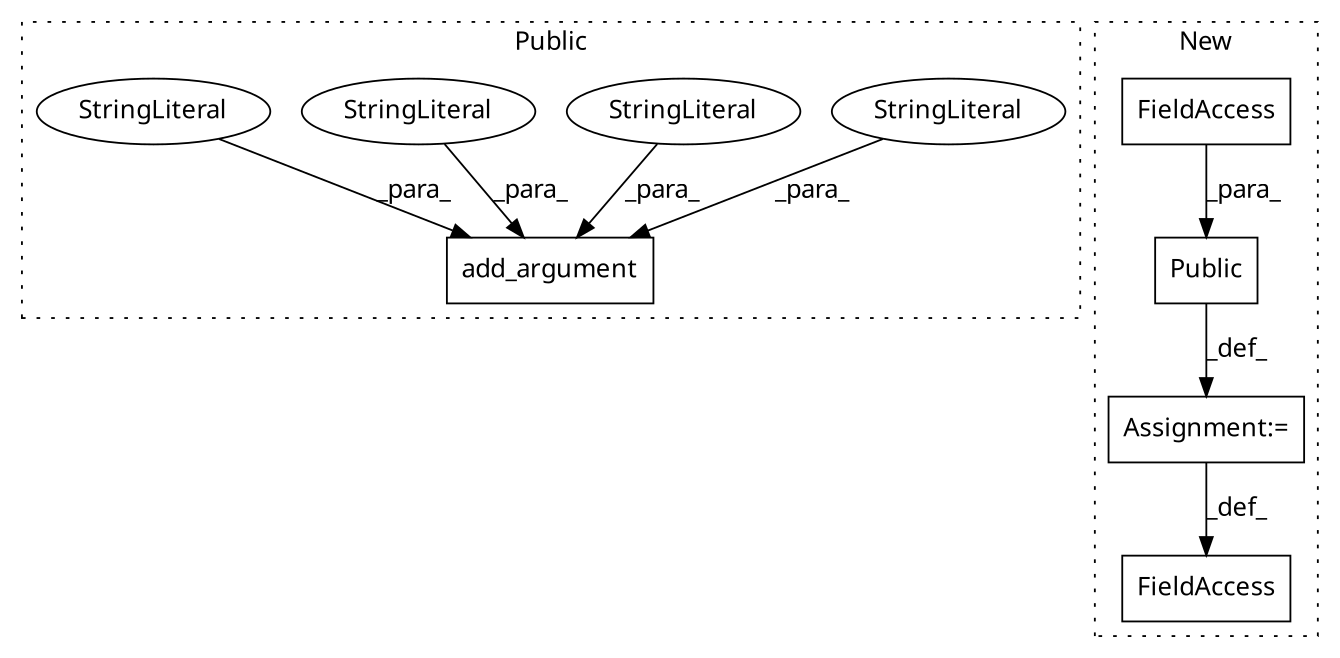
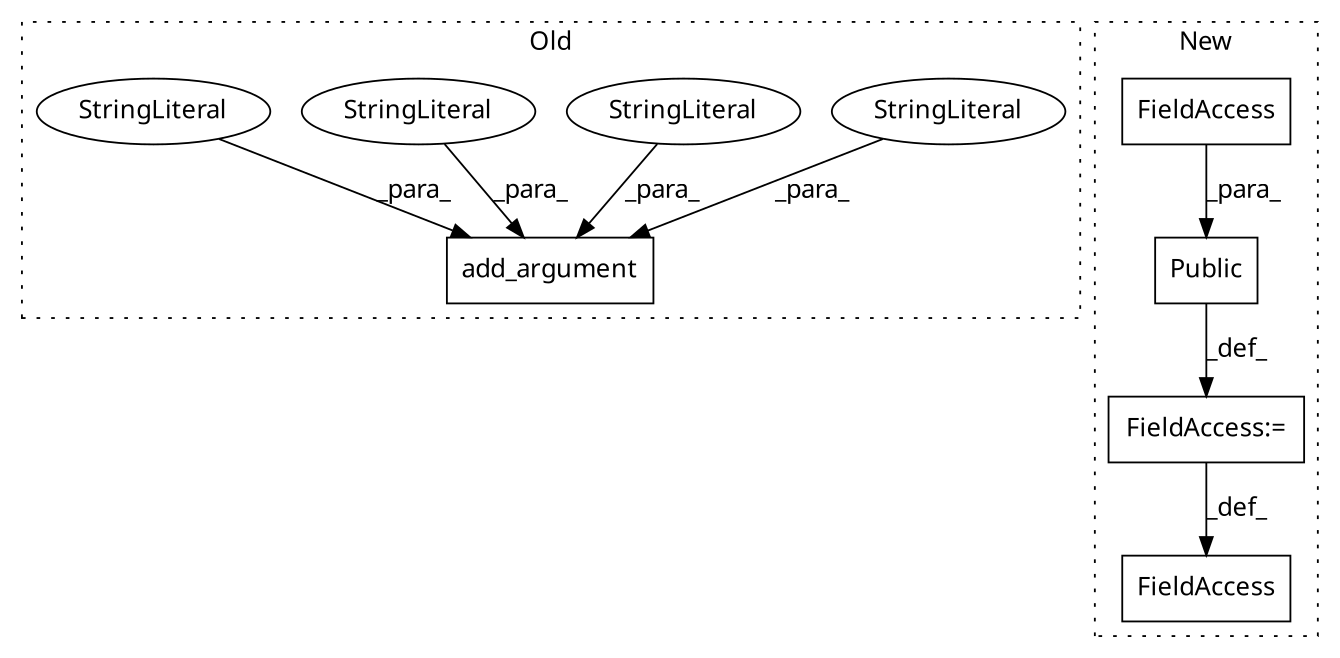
(551, 43) -> (551, 43)
(1206, 430) -> (1206, 430)
